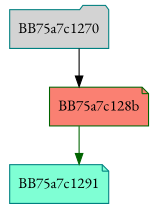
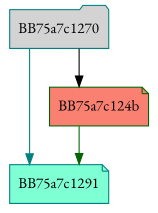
none -> (30, 101)
(99, 107) -> (99, 107)
